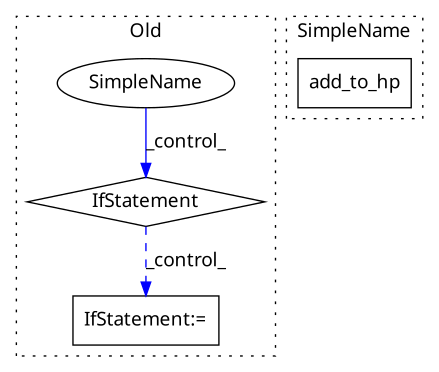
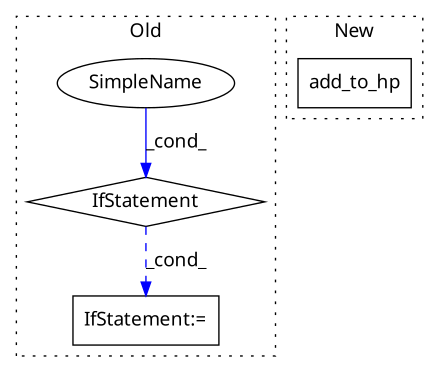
(355, 32) -> (355, 32)
(186, 143) -> (177, 143)
(186, 261) -> (177, 261)
